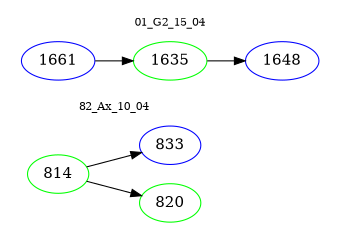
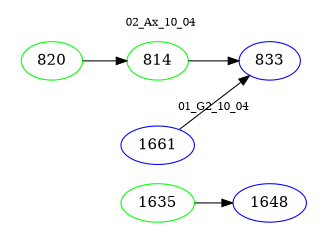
(170, 23) -> (214, 107)
(109, 61) -> (210, 106)
(114, 107) -> (161, 23)
(109, 187) -> (99, 61)
